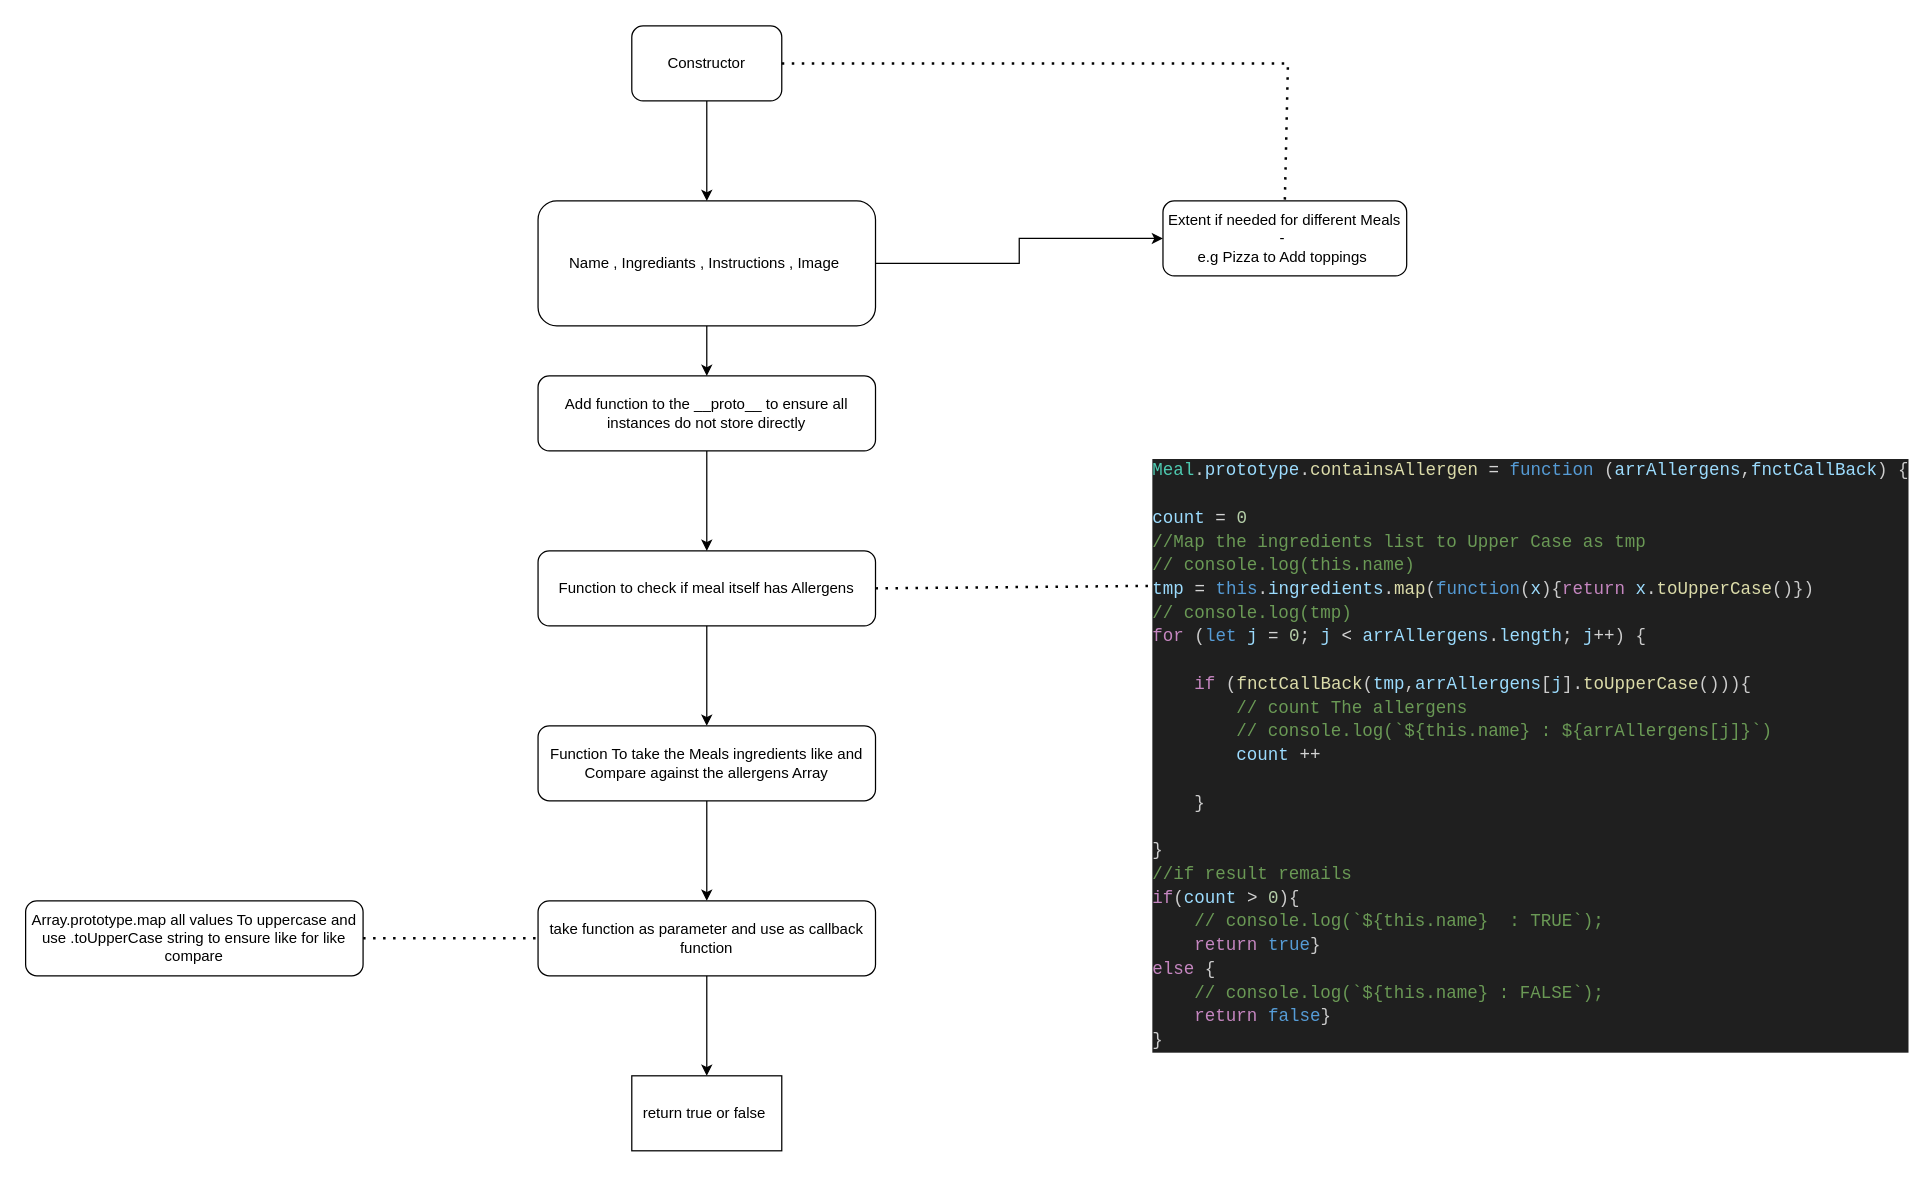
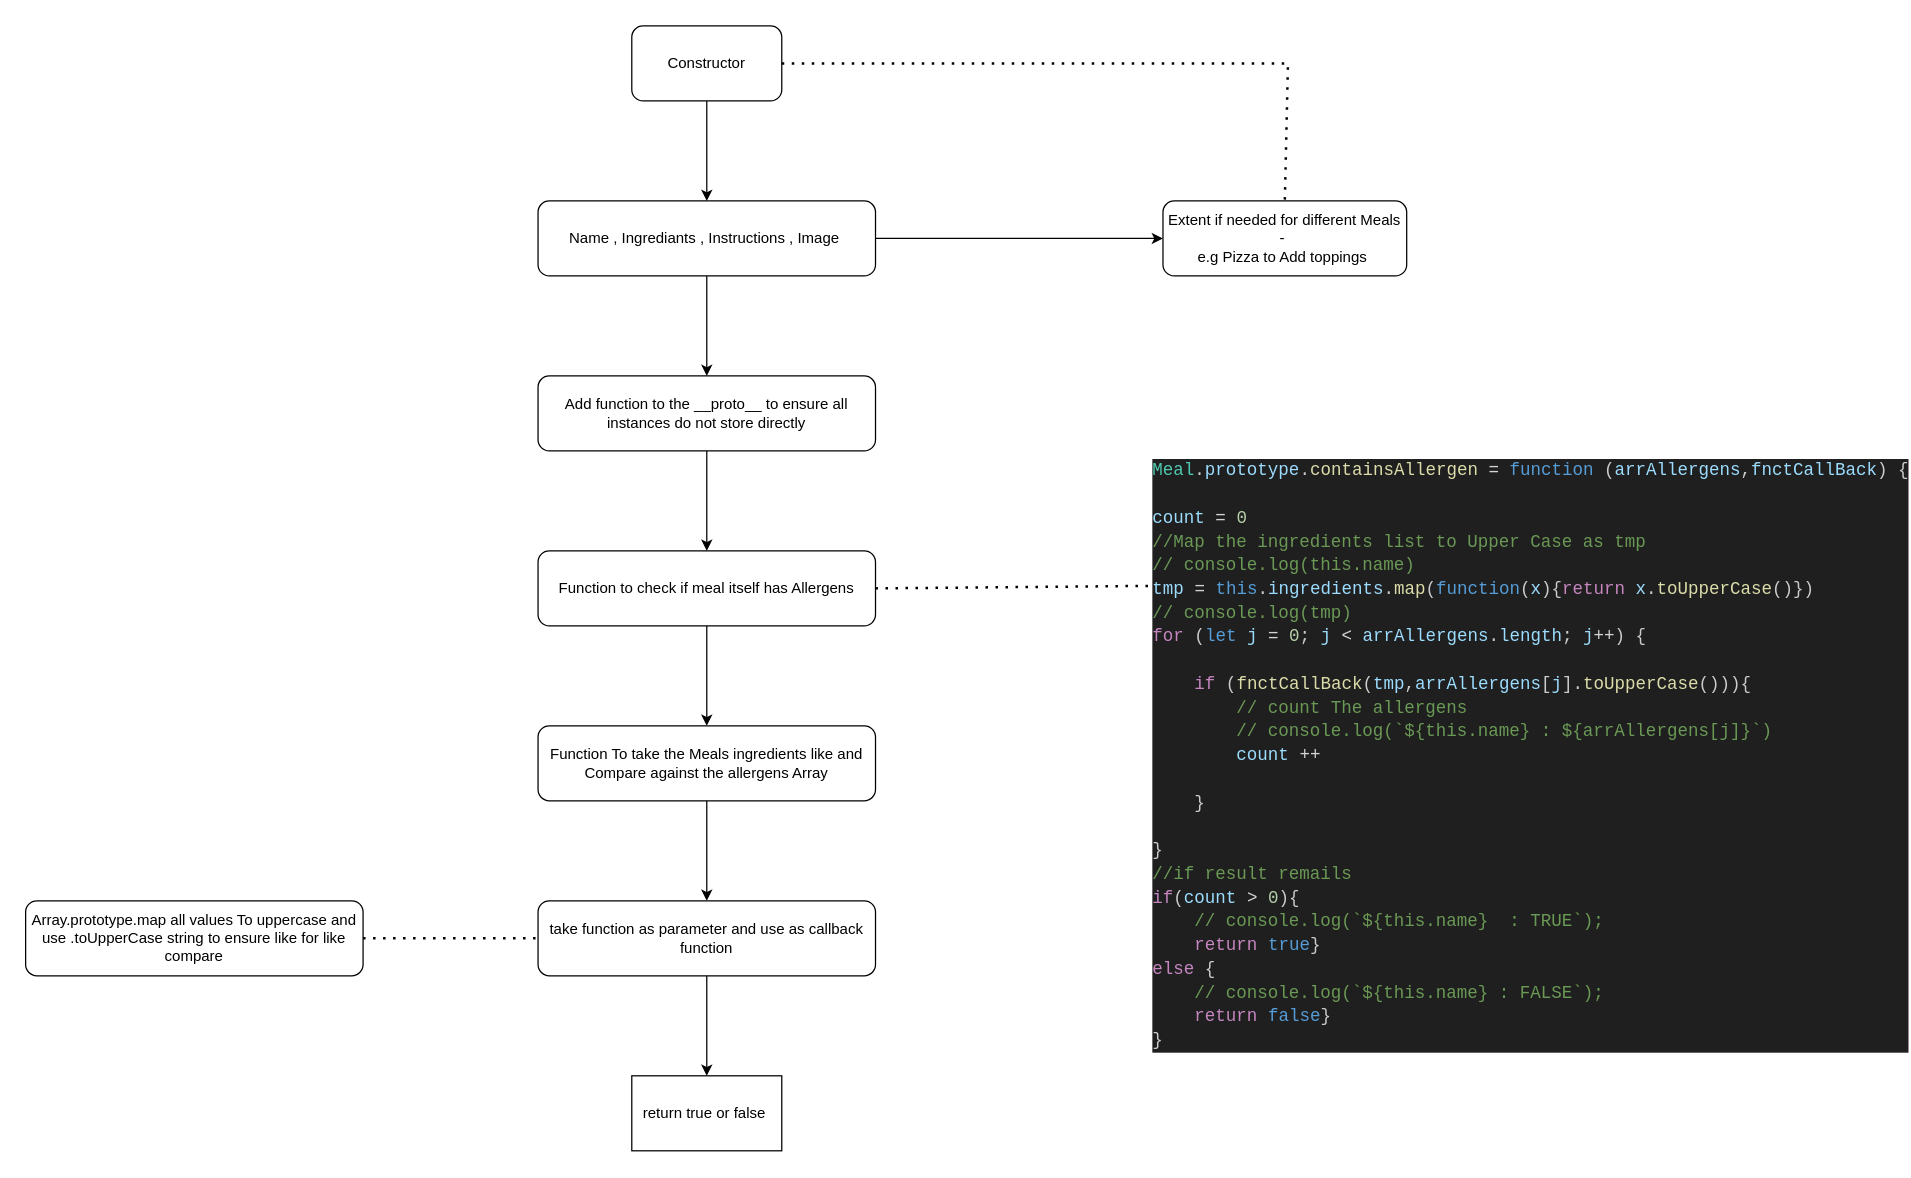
(707, 263) -> (707, 238)
